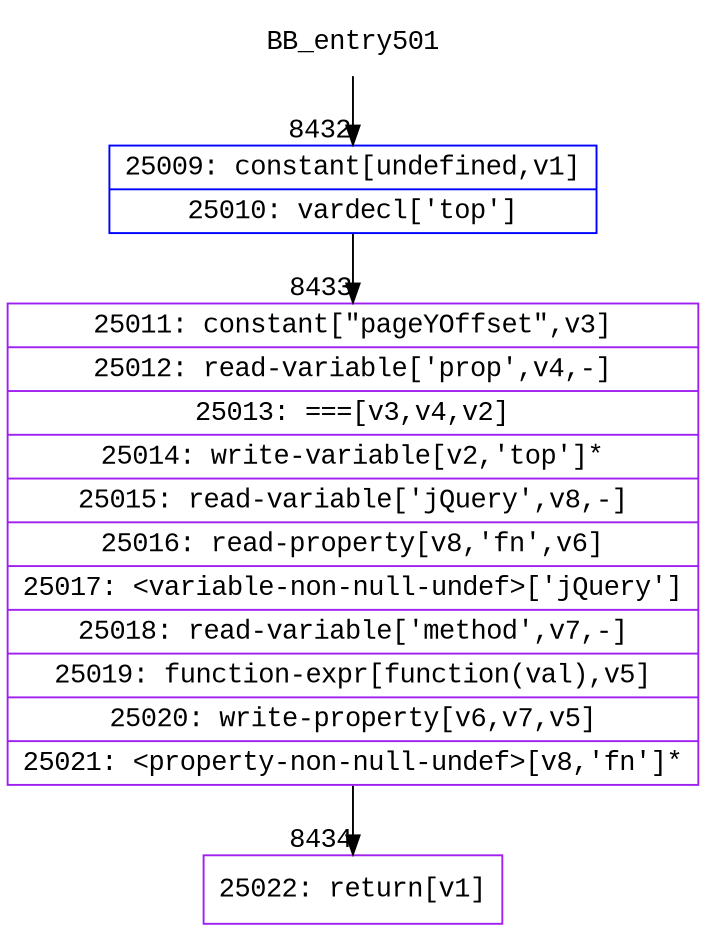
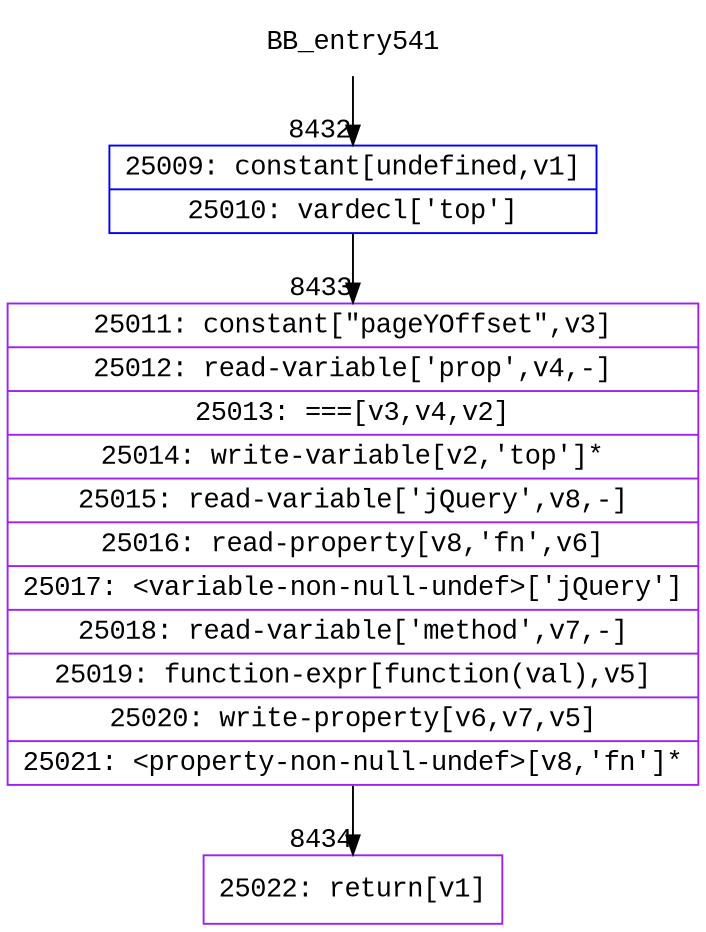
(353, 42) -> (353, 42)
